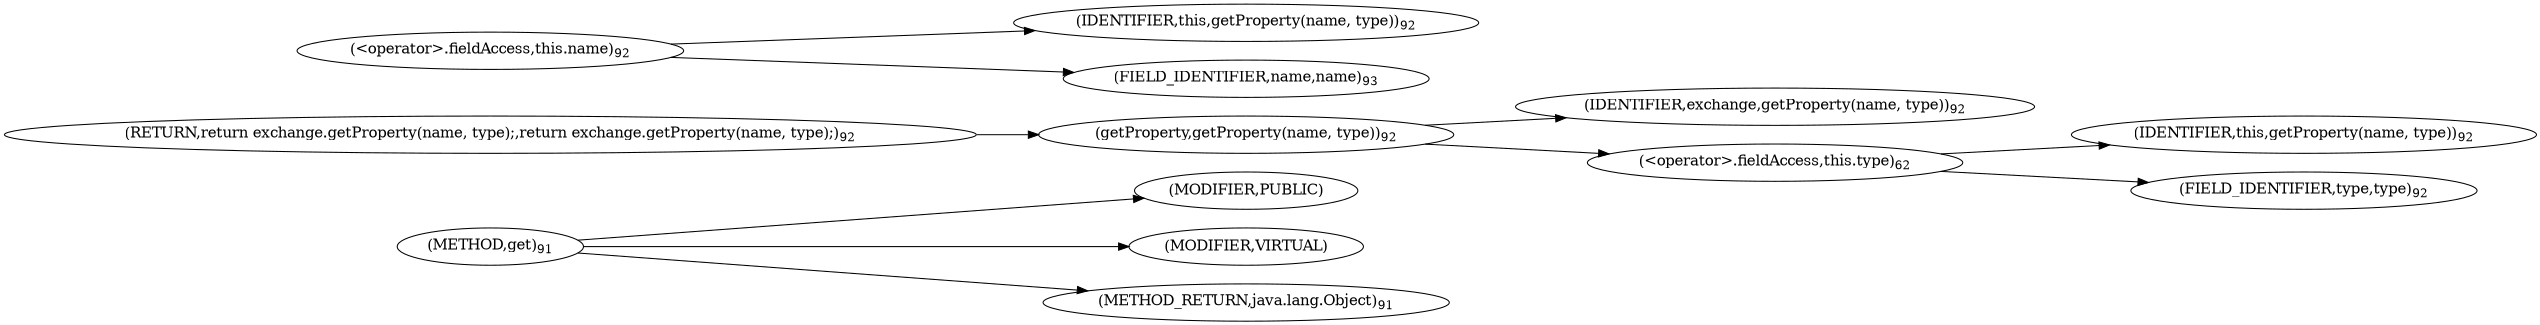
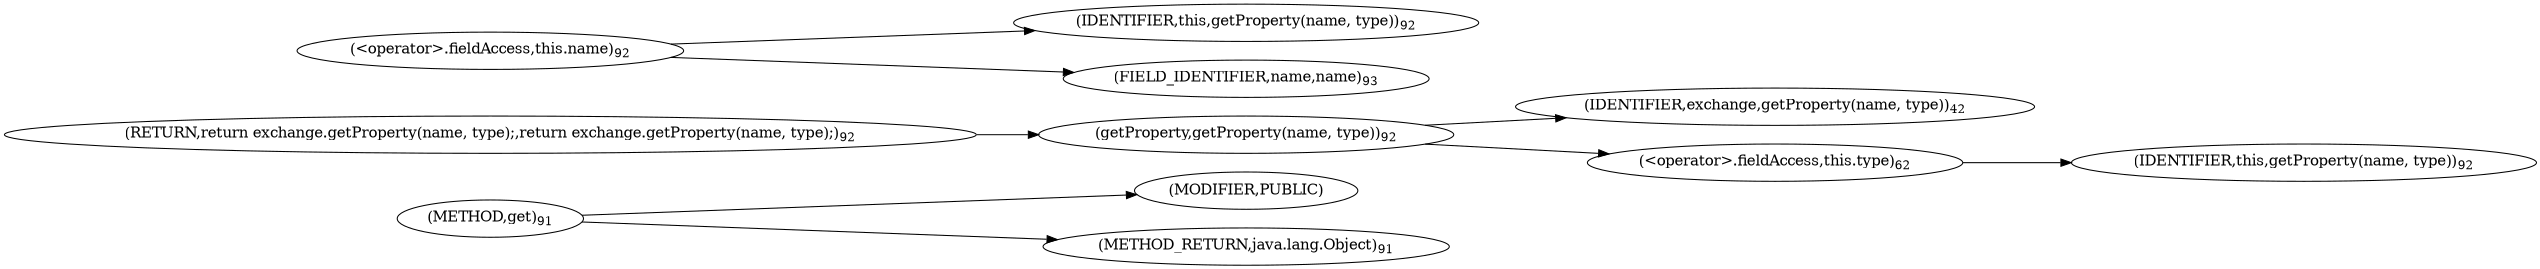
(1958, 105) -> (1958, 105)
(2304, 191) -> none
(1246, 247) -> none
